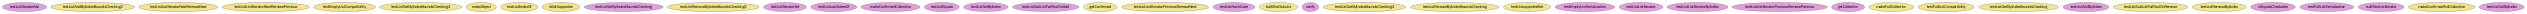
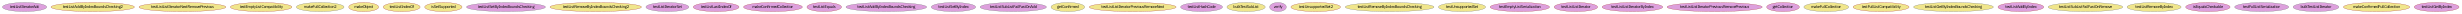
(178, 7) -> none
(421, 7) -> (320, 7)
none -> (886, 7)
(1364, 7) -> (1316, 7)
